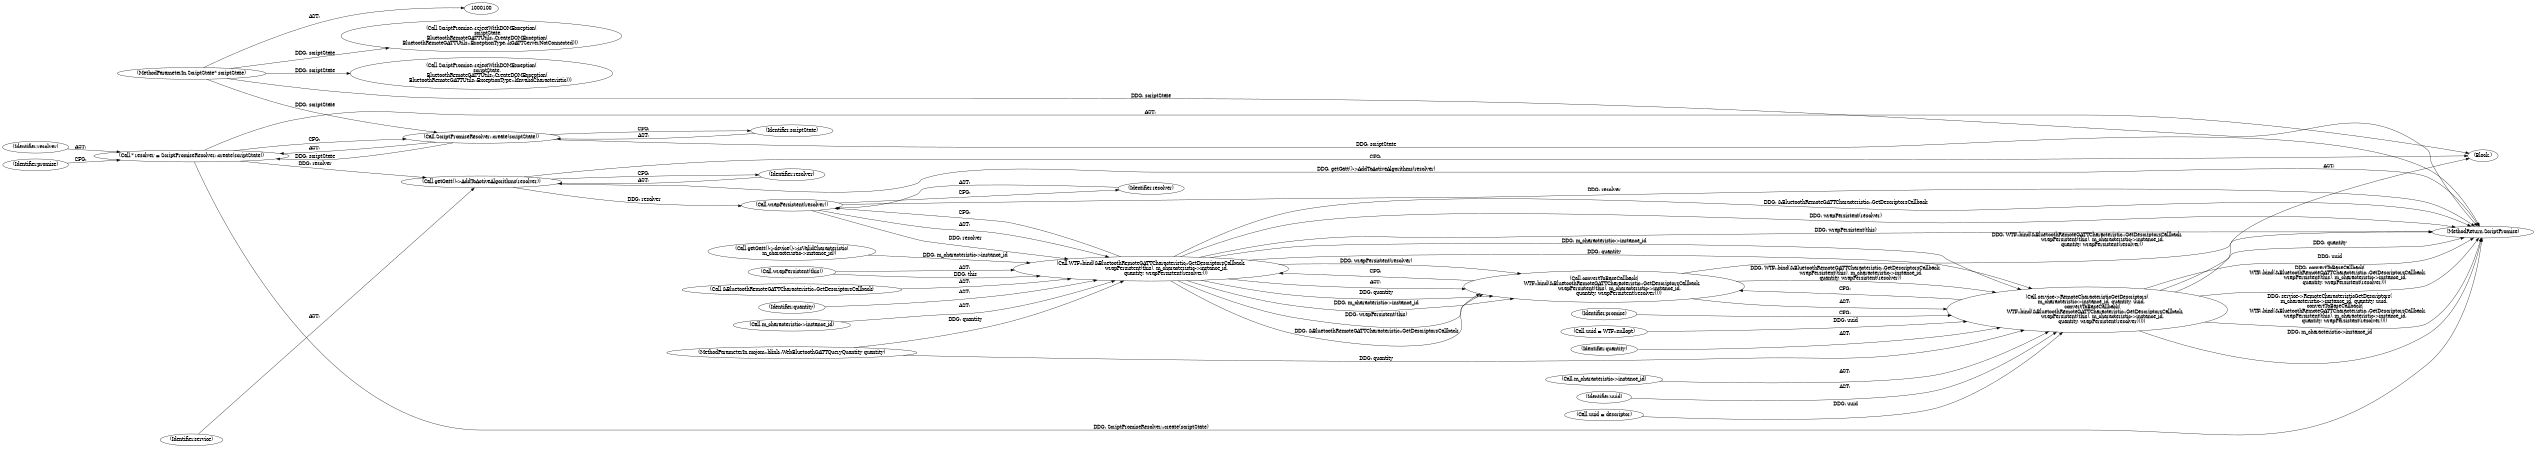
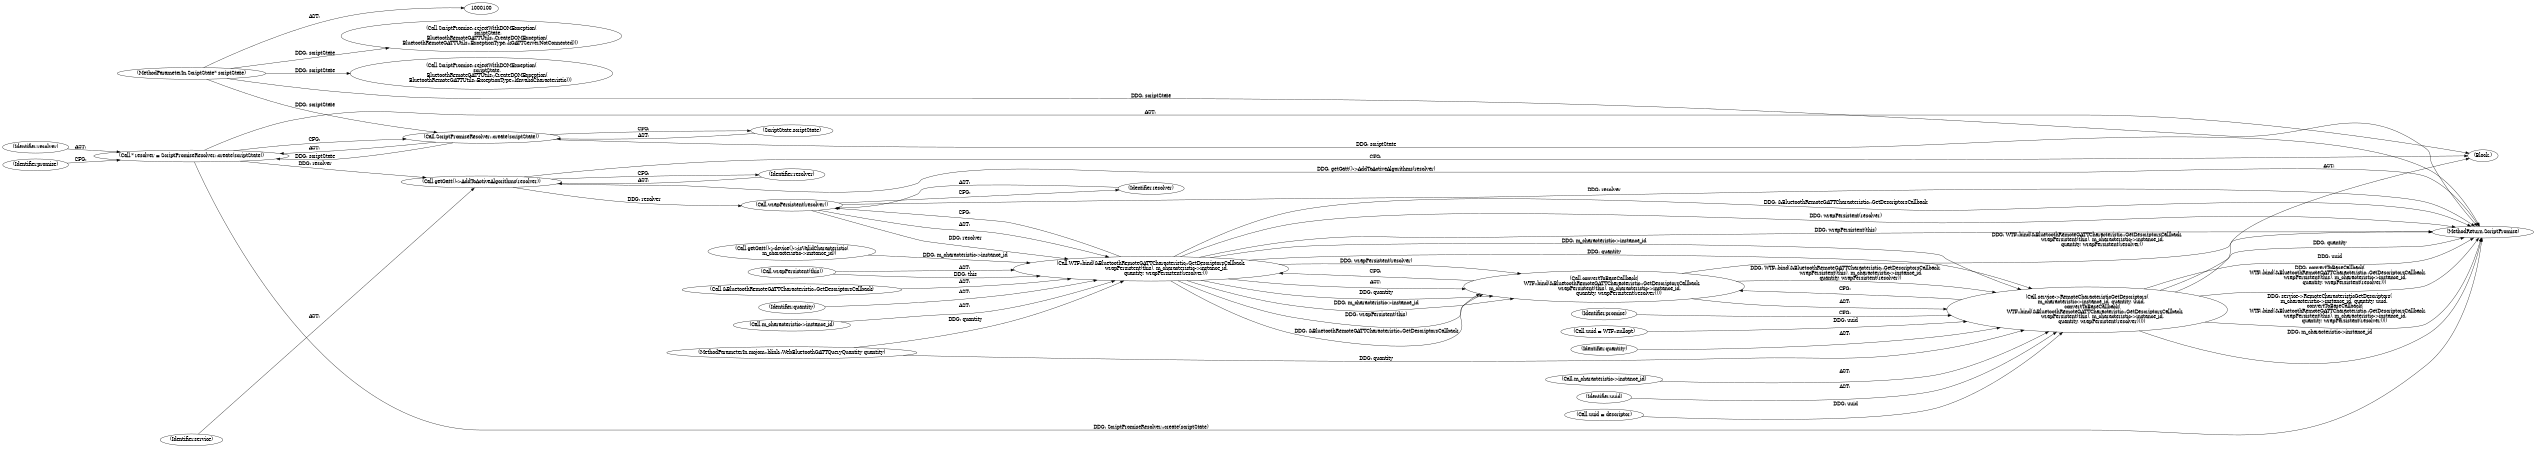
(792, 131) -> (792, 131)
